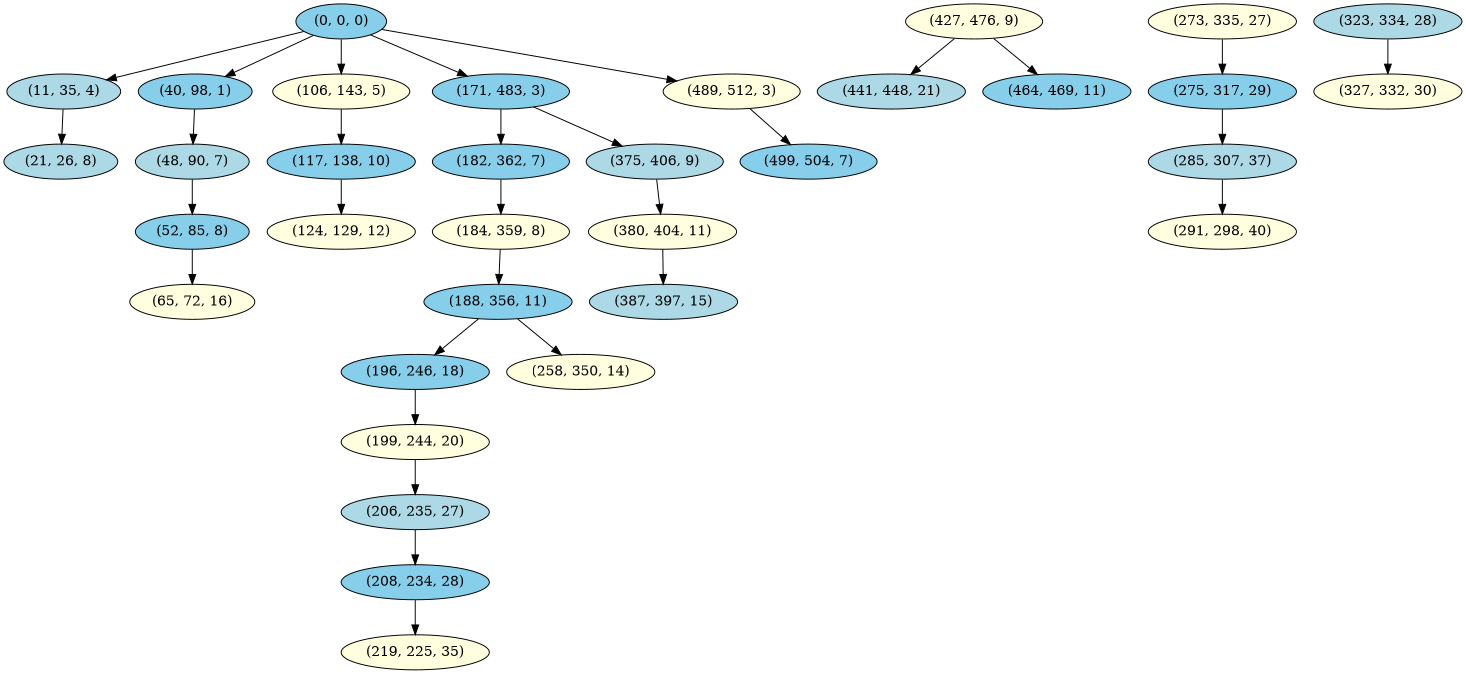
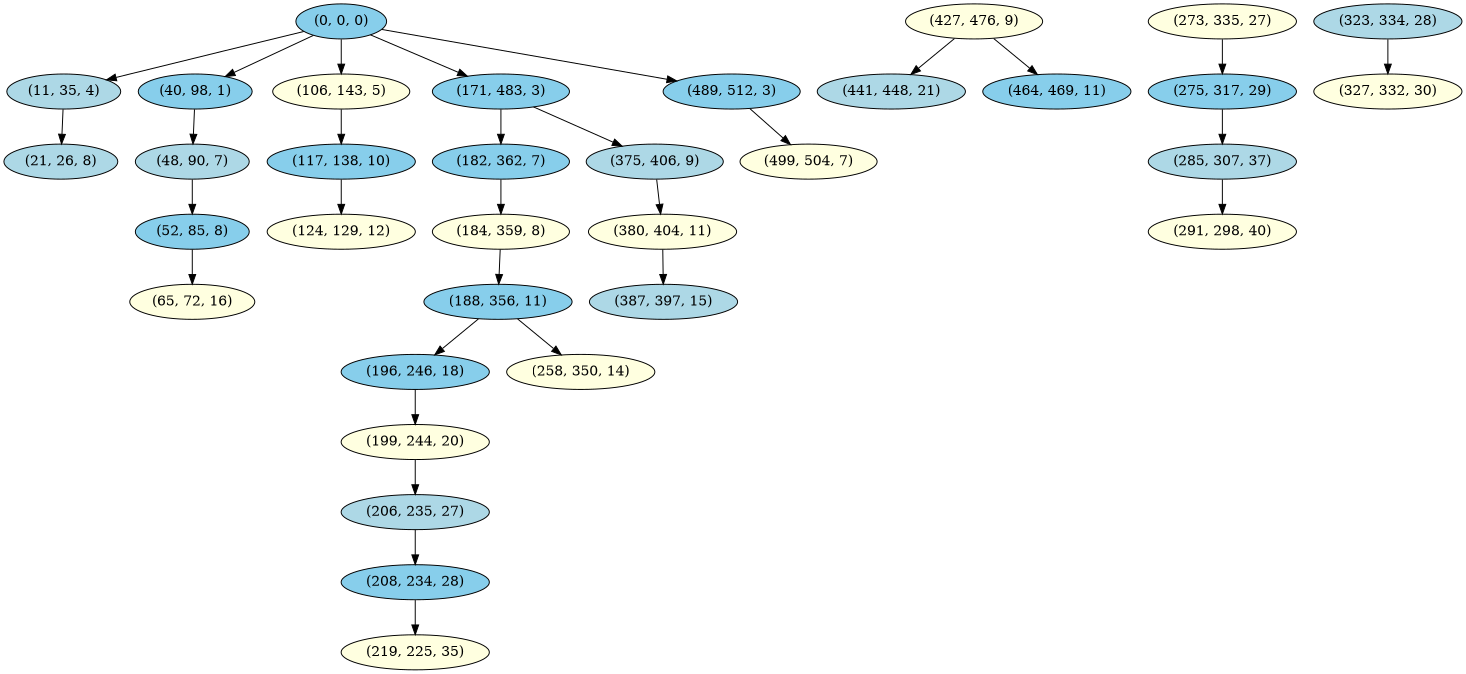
(732, 92) -> (732, 92)
(809, 162) -> (809, 162)
